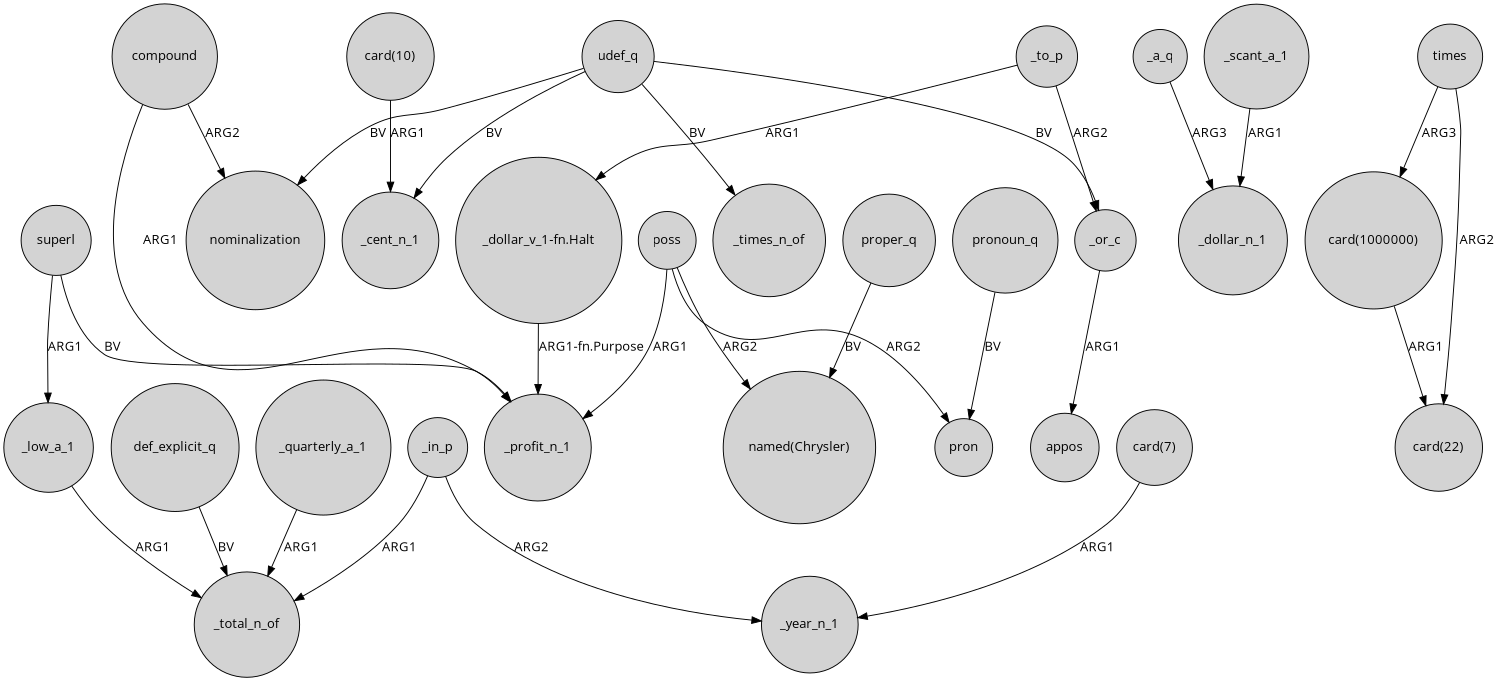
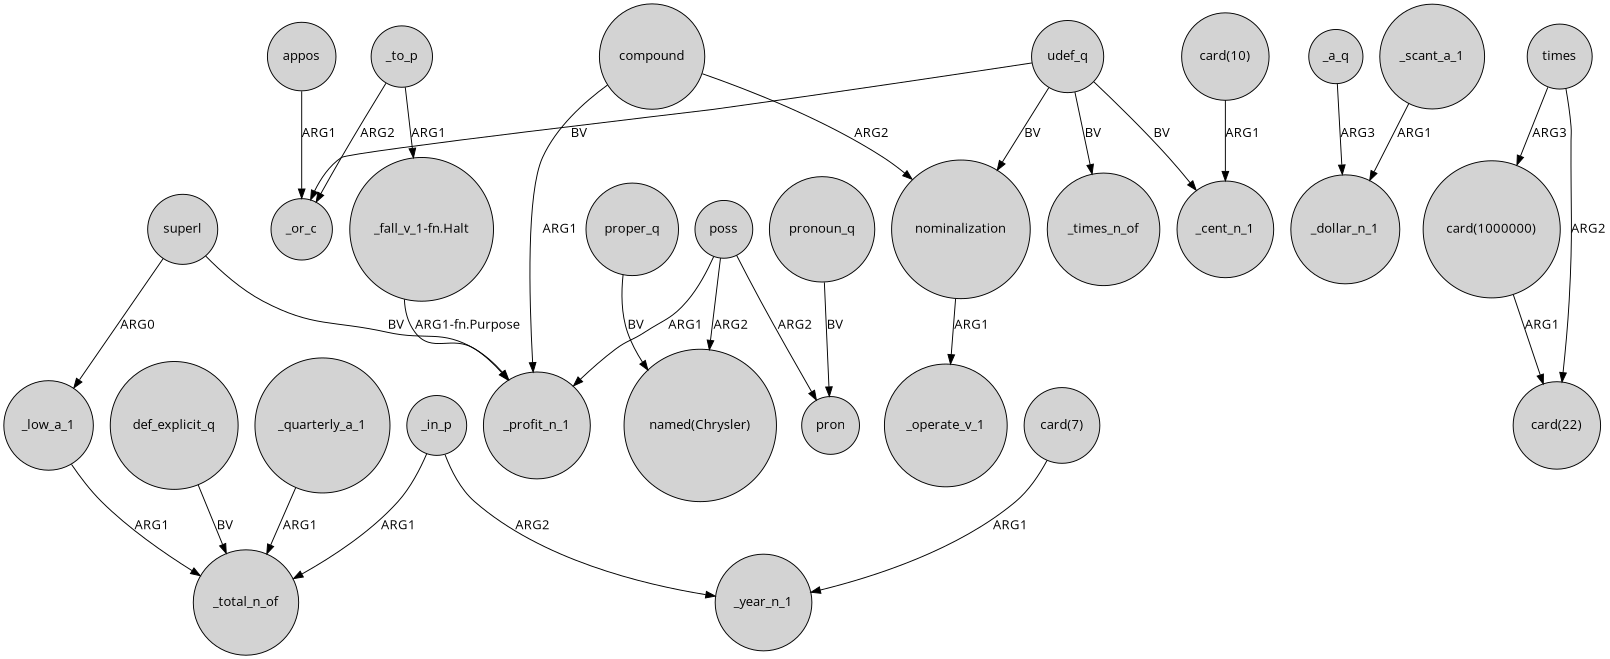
(539, 240) -> (422, 229)
(1086, 337) -> (302, 140)
(65, 347) -> (138, 325)
none -> (946, 425)
